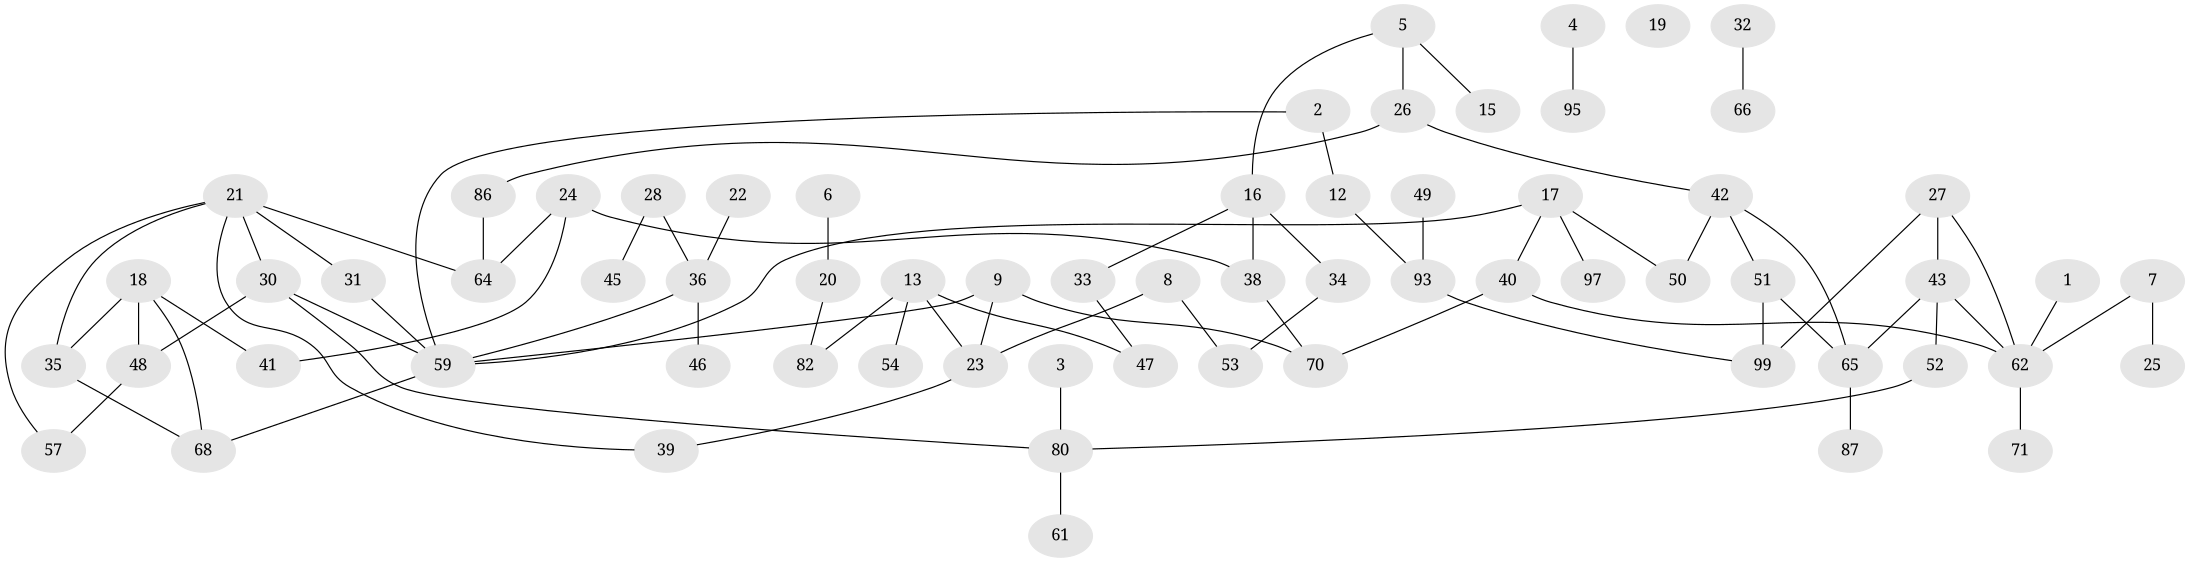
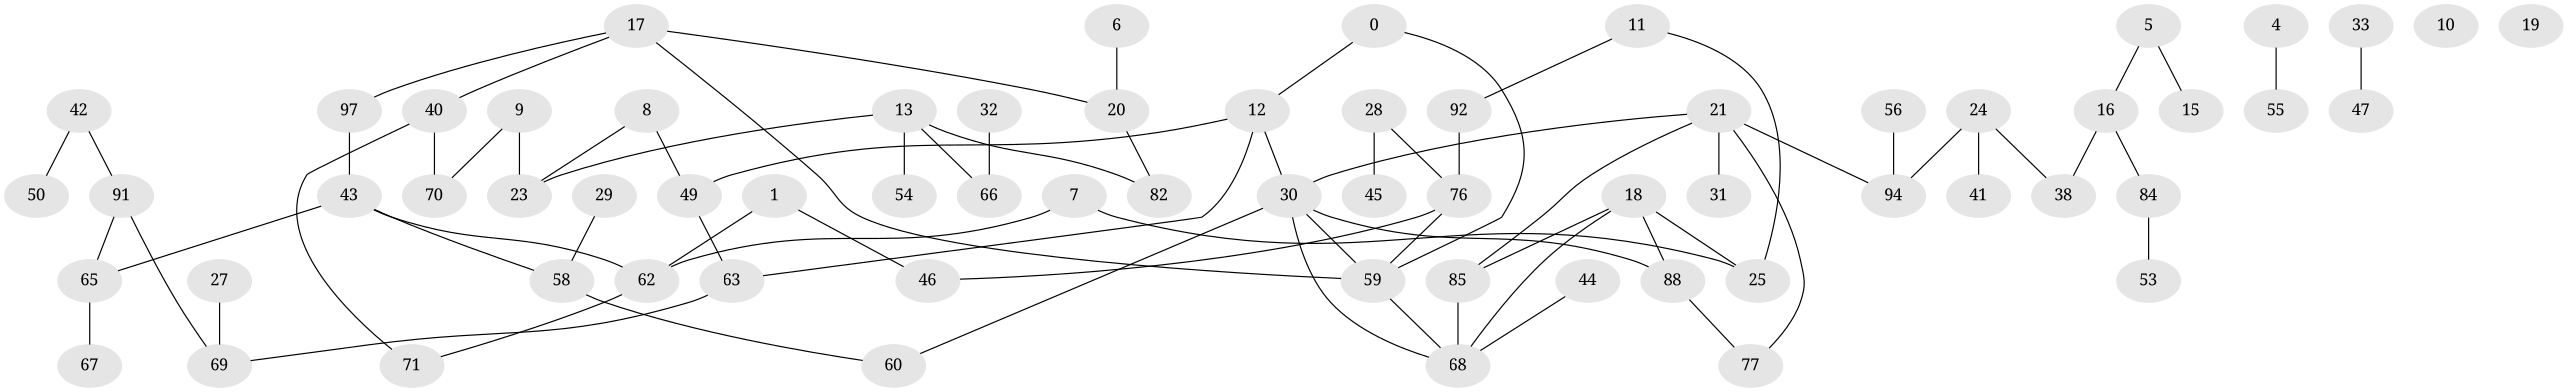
none -> (1637, 26)
none -> (2446, 26)
(1318, 111) -> (1374, 26)
(1403, 111) -> none
(1573, 111) -> (2276, 111)
none -> (956, 145)
none -> (1273, 153)
(483, 196) -> (1894, 111)
none -> (604, 196)
(738, 196) -> (1459, 111)
none -> (838, 231)
(1168, 238) -> none
(1614, 239) -> (878, 62)
(1938, 239) -> (349, 161)
(1810, 266) -> none
(1989, 277) -> none
(483, 281) -> (1894, 196)
(698, 281) -> (1459, 196)
(1338, 281) -> (2149, 196)
(1423, 281) -> (732, 281)
none -> (1588, 281)
(1763, 281) -> (122, 196)
none -> (1338, 309)
(195, 318) -> (1696, 239)
(1280, 318) -> none
(1197, 320) -> (669, 155)
(398, 323) -> none
(1029, 323) -> (947, 153)
(1752, 324) -> (298, 221)
(725, 334) -> none
(54, 366) -> (1458, 281)
(139, 366) -> (1673, 281)
(1061, 366) -> none
(1763, 366) -> (220, 366)
(1935, 366) -> (562, 281)
(54, 451) -> (1751, 366)
(666, 451) -> none
(1061, 451) -> (894, 366)
(1850, 451) -> (90, 366)
(1061, 536) -> none
